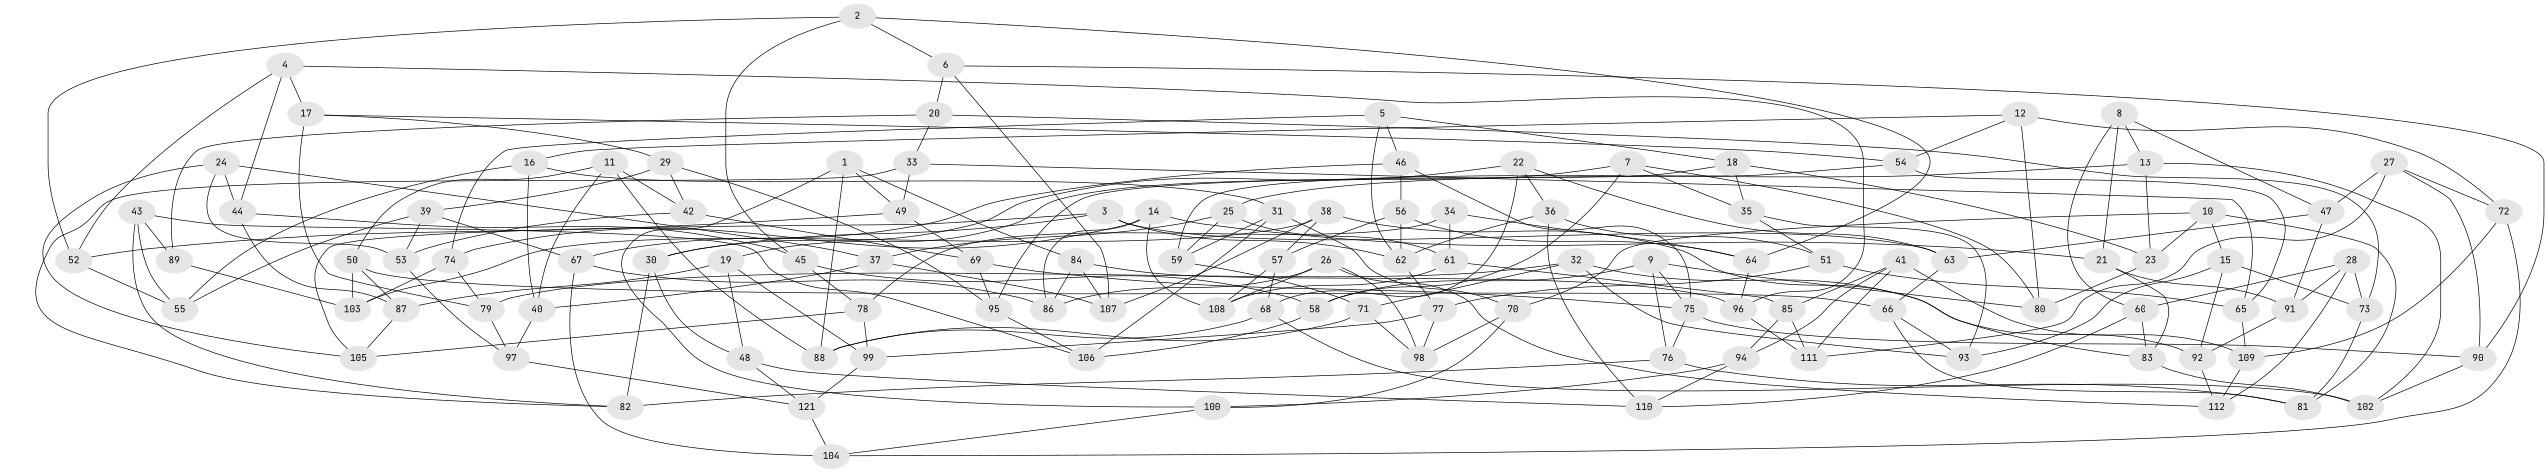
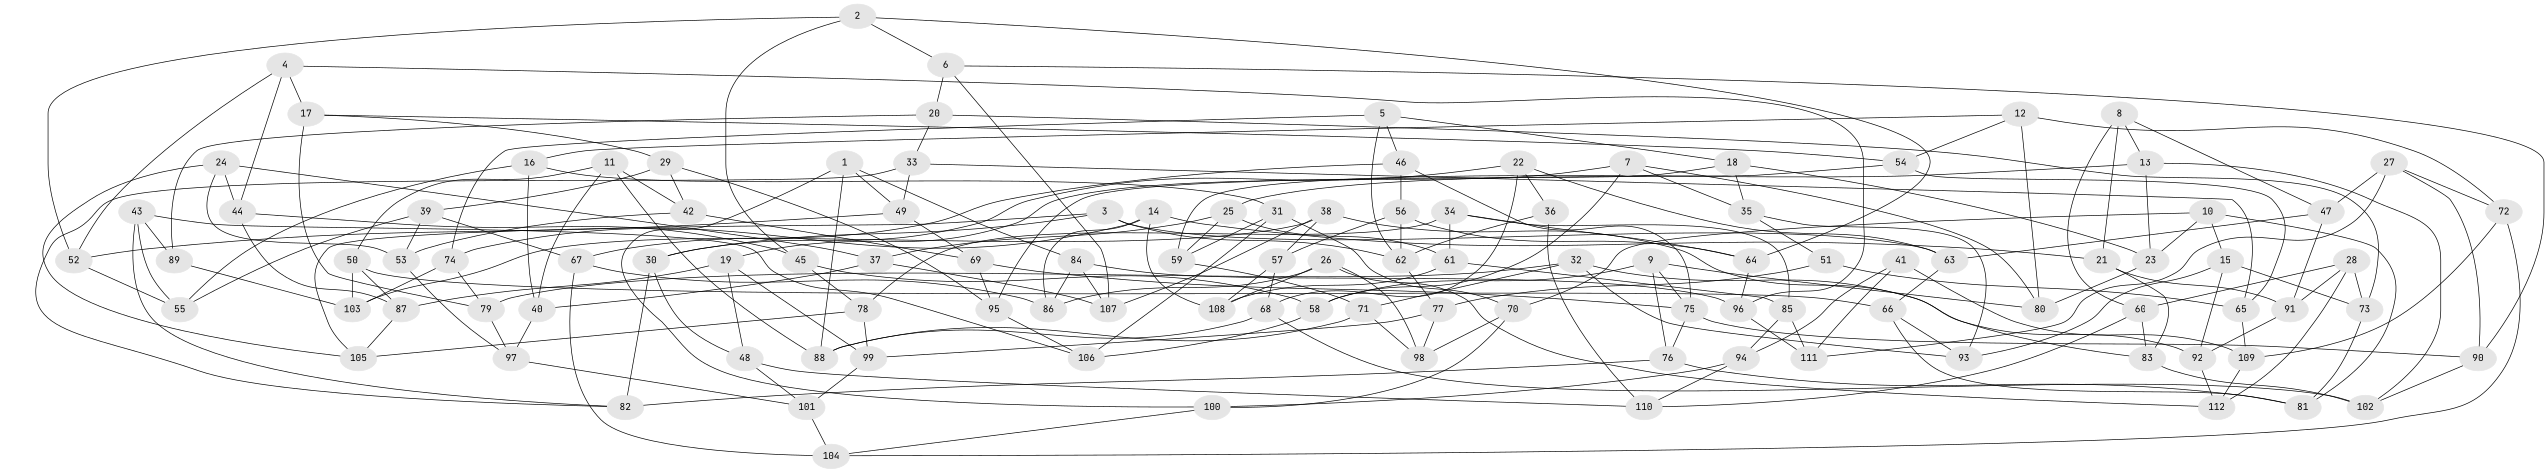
(1732, 238) -> none
(1855, 281) -> (1650, 225)
(807, 408) -> (807, 408)
